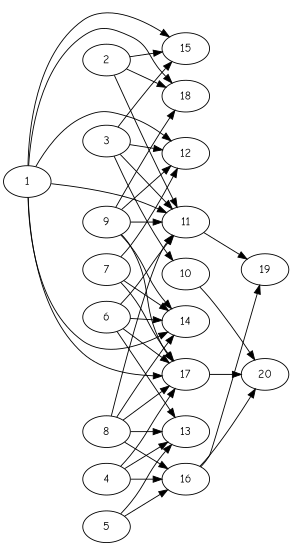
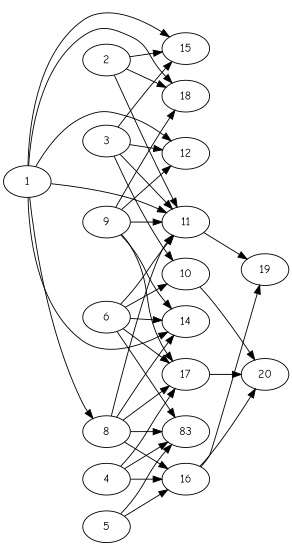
(107, 270) -> none
none -> (137, 301)
(64, 331) -> (50, 312)
(186, 432) -> (186, 432)
